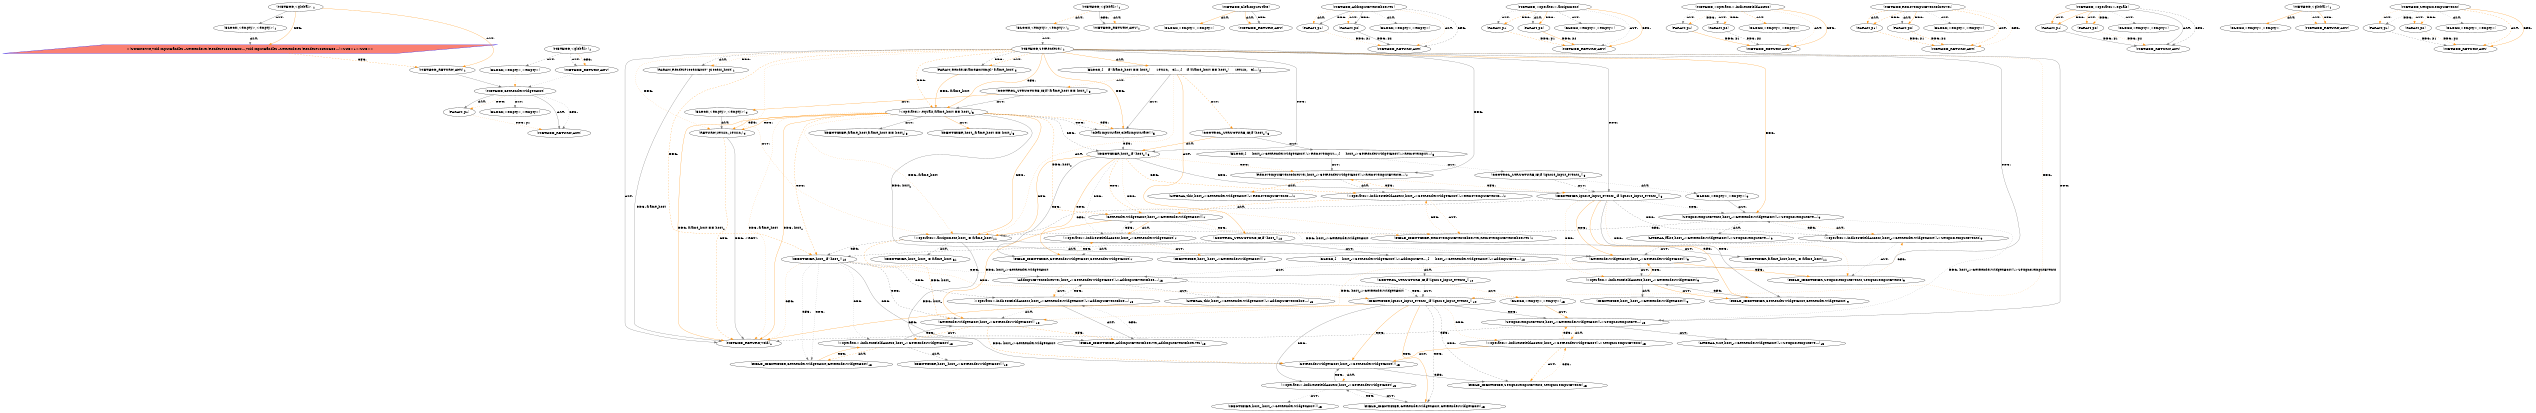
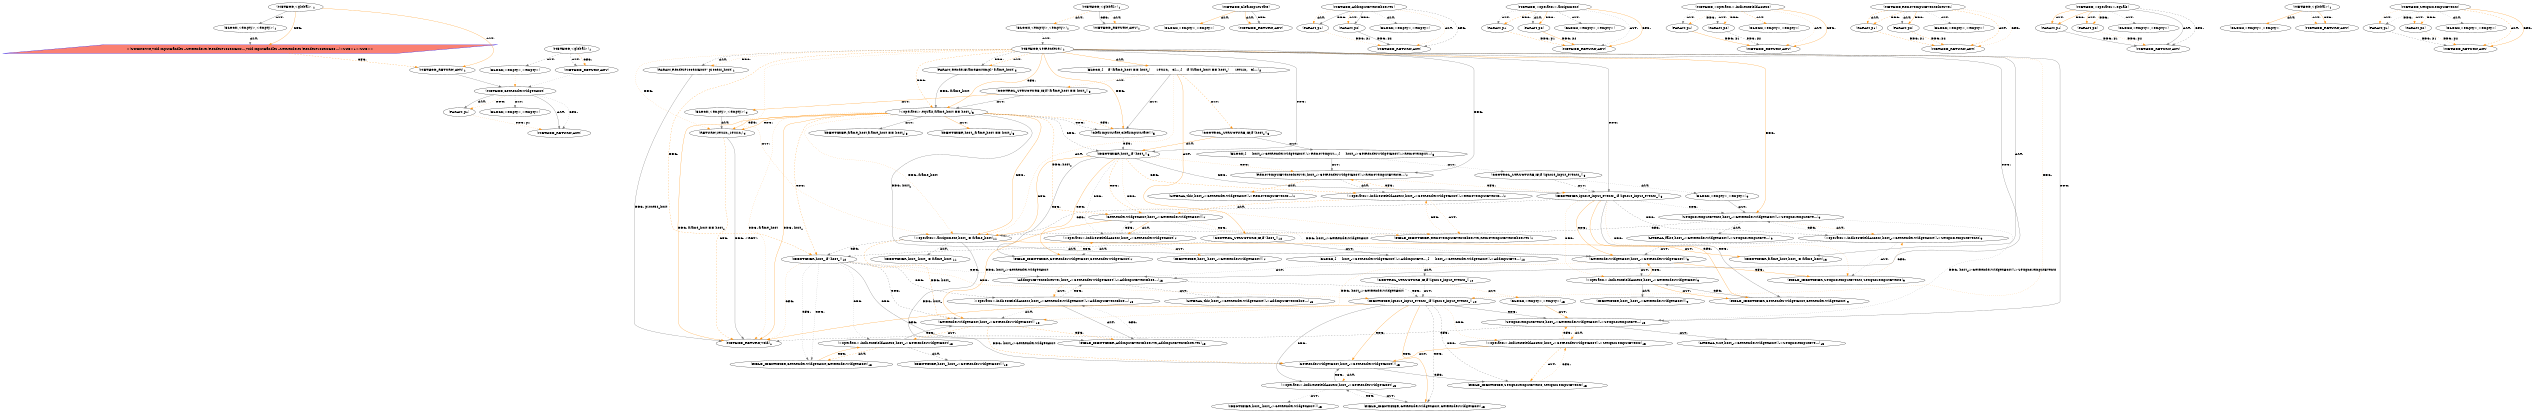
(642, 59) -> (2015, 74)
(941, 85) -> (941, 85)
(651, 207) -> (651, 207)
(1369, 244) -> (1369, 244)
(955, 259) -> (955, 259)
(1825, 259) -> (1825, 259)
